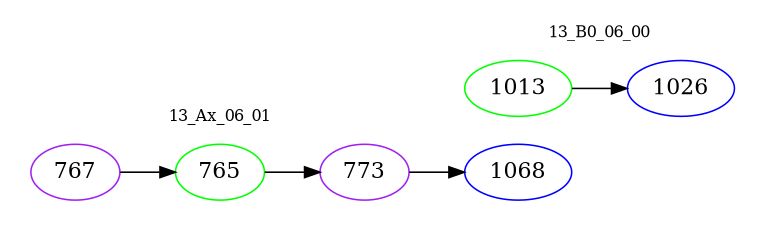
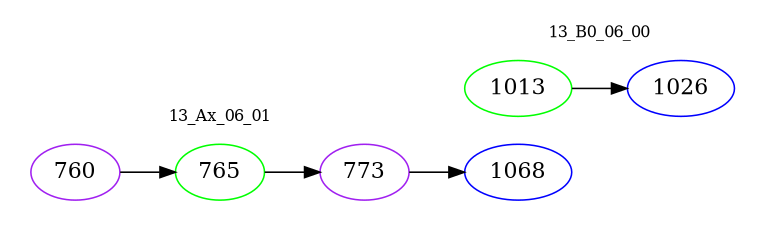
(75, 172) -> (75, 172)
